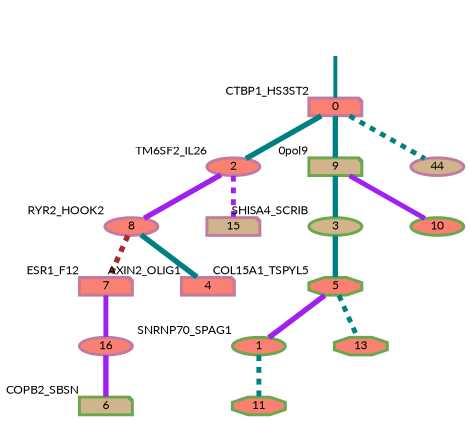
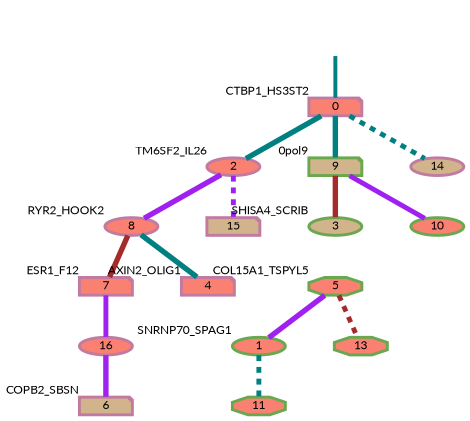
(437, 167) -> (437, 167)
(335, 197) -> (335, 197)
(119, 256) -> (119, 256)
(335, 256) -> none
(348, 316) -> (348, 316)
(106, 406) -> (106, 406)
